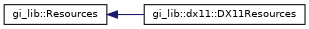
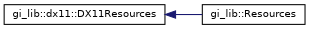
(131, 15) -> (189, 15)
